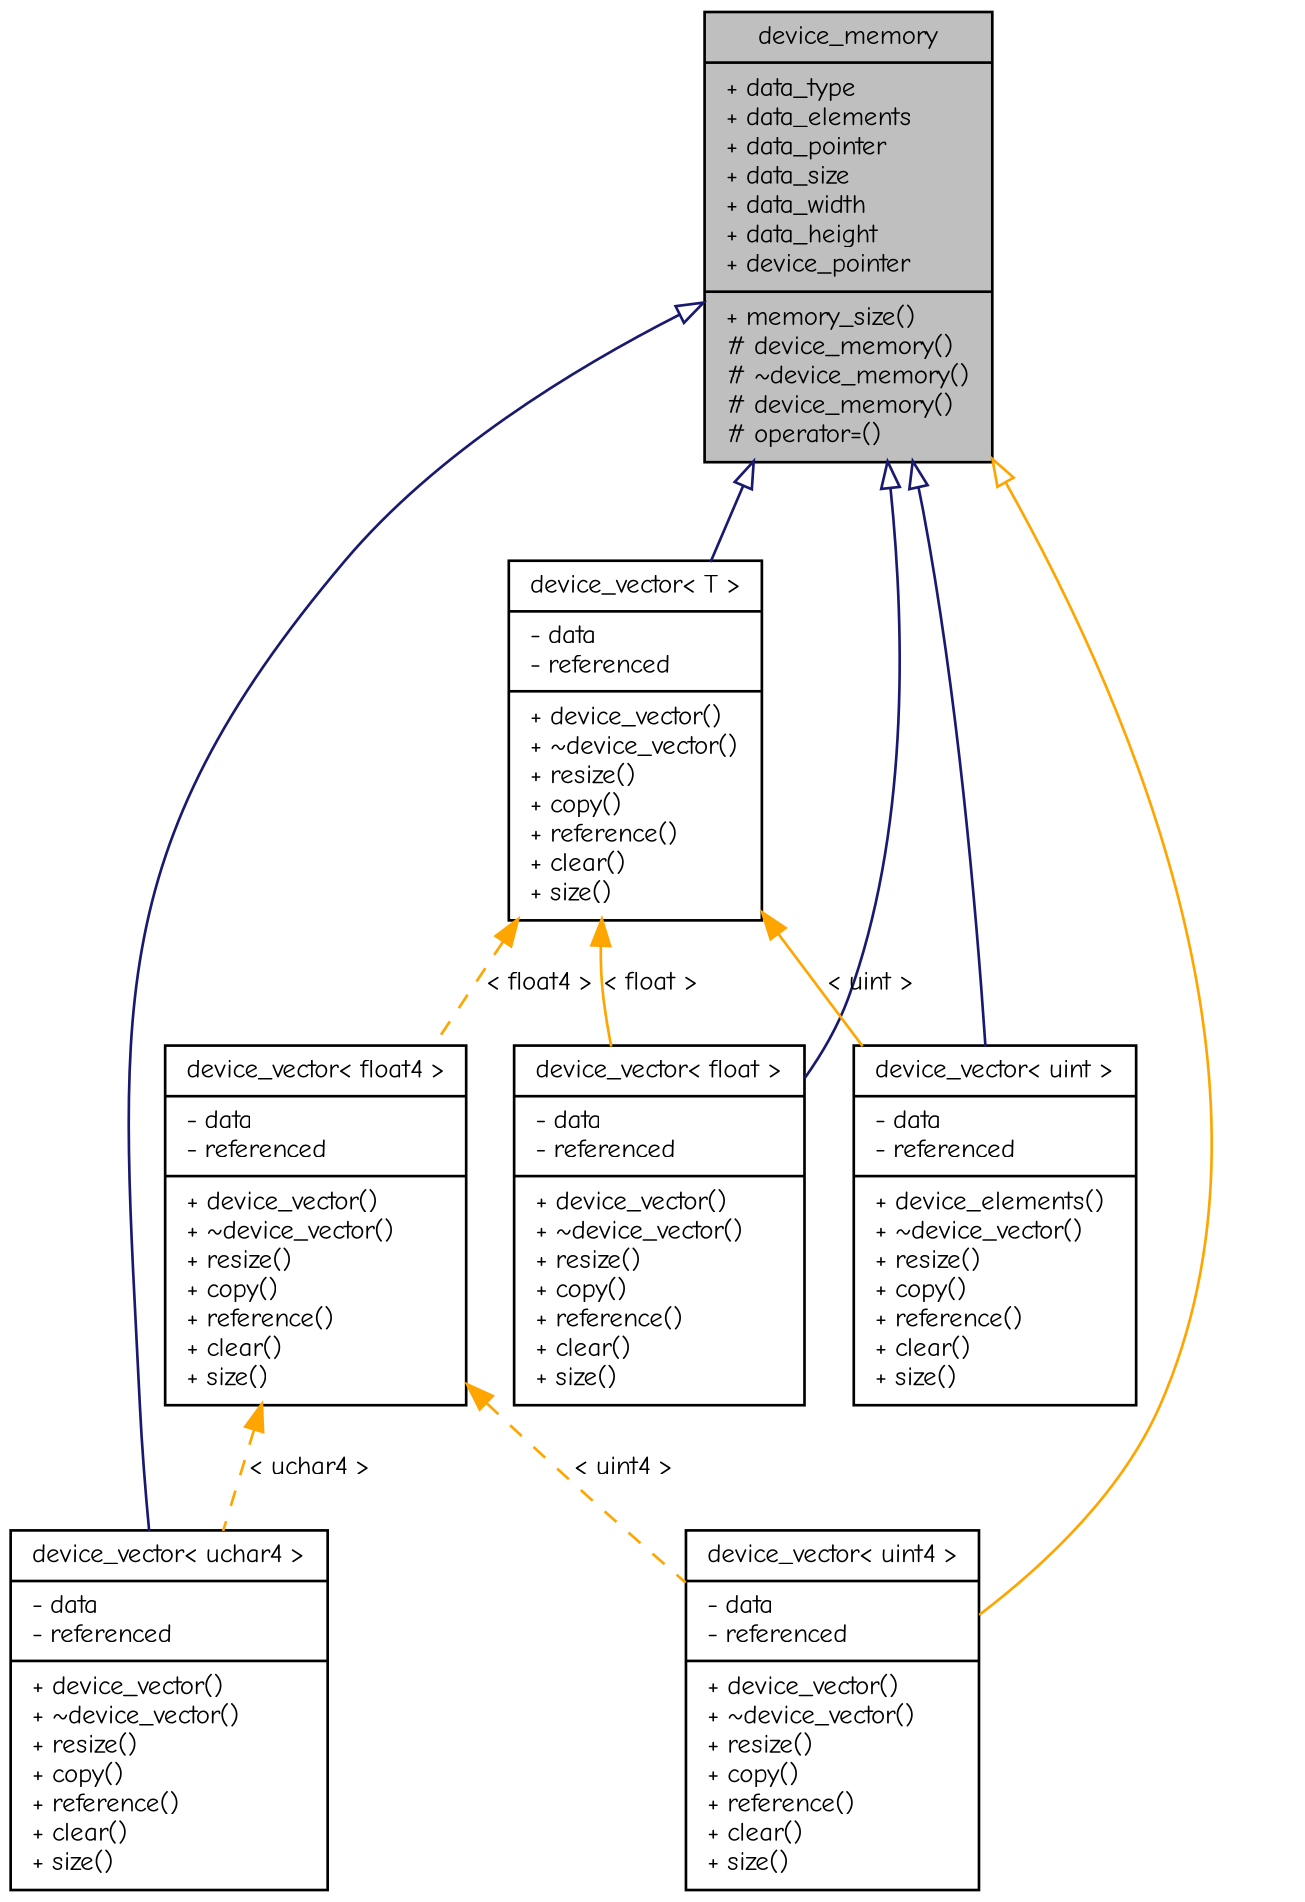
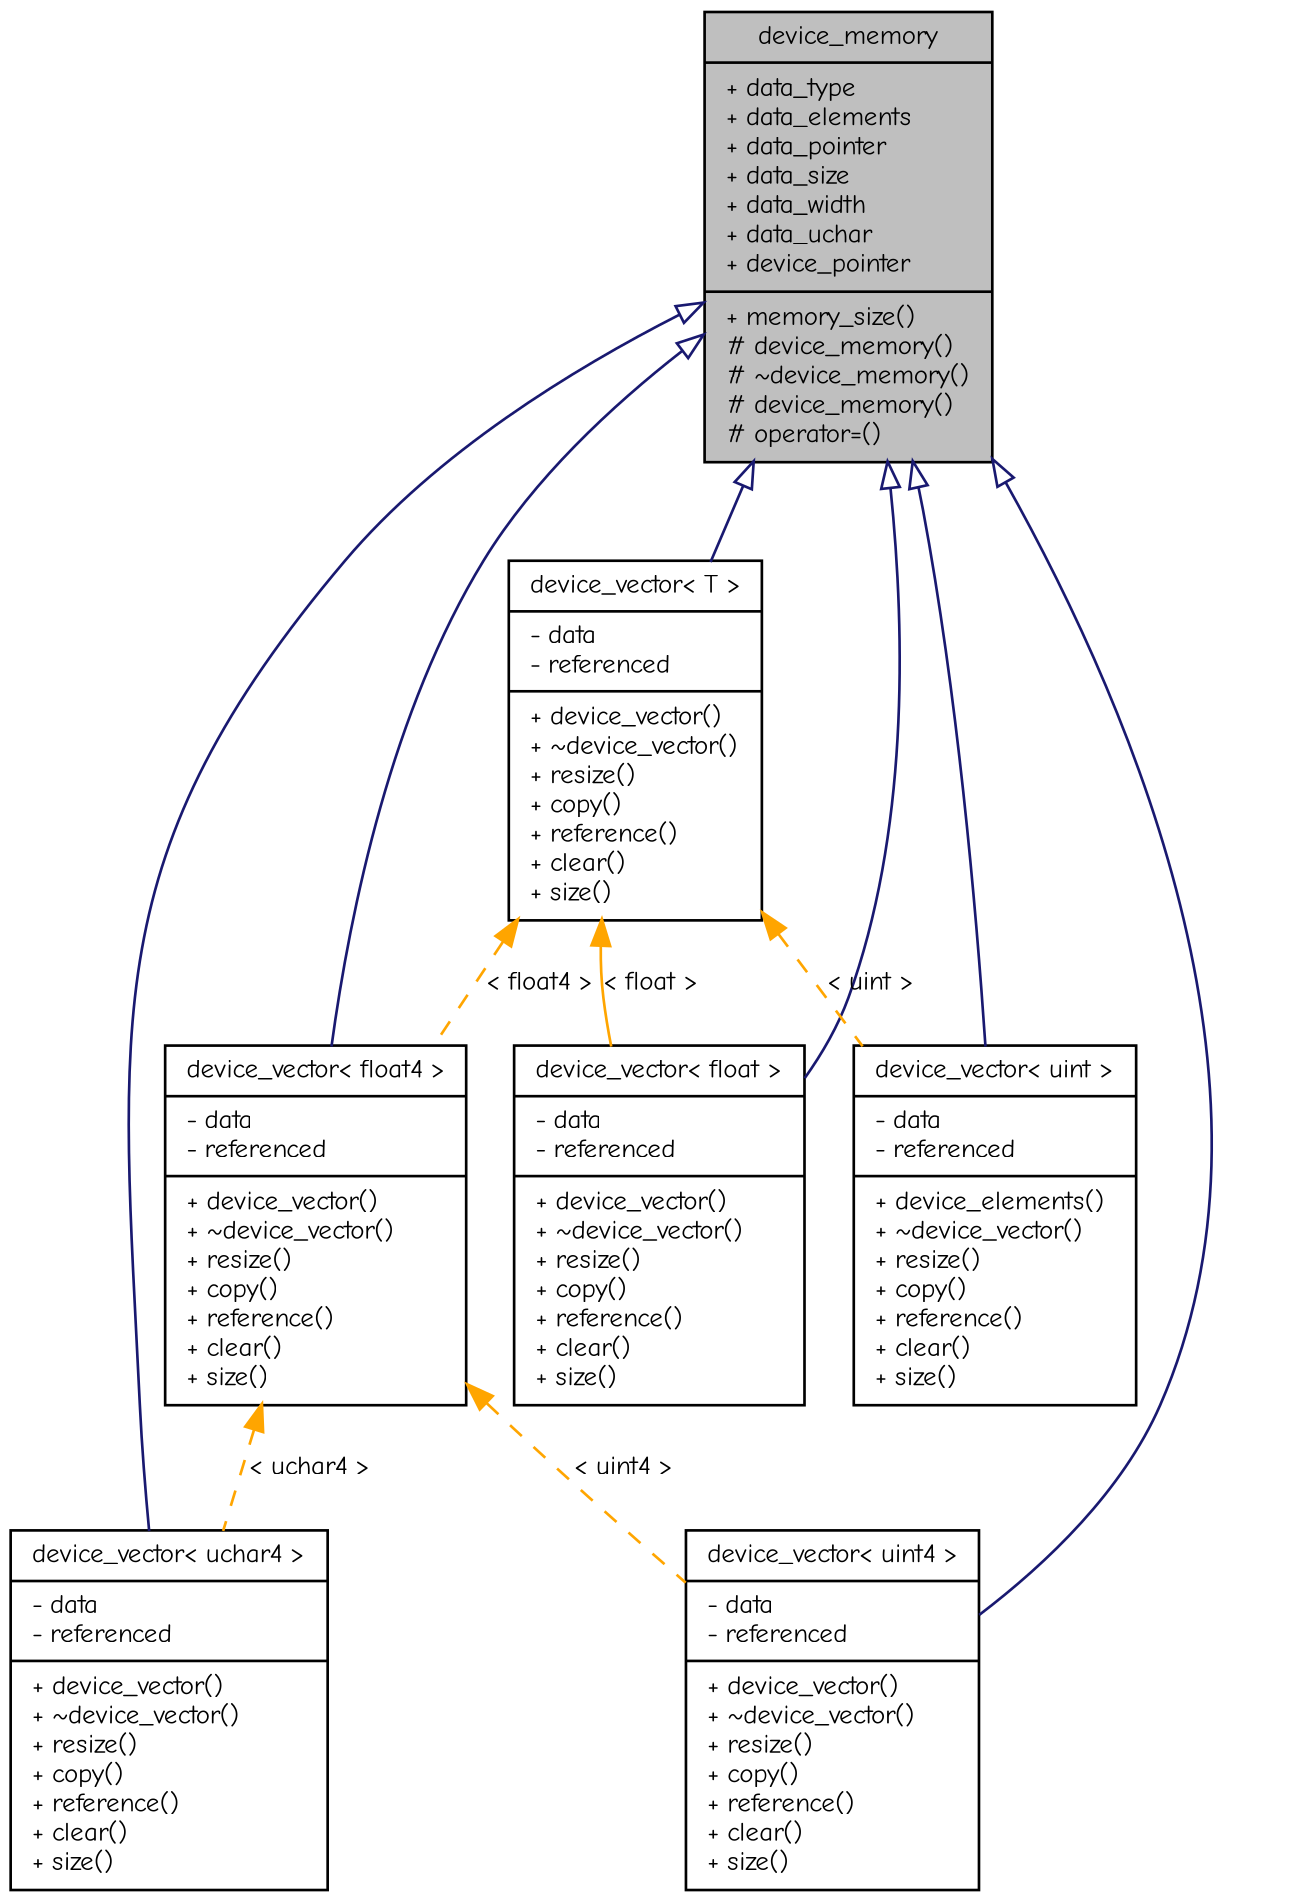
(803, 234) -> (799, 234)
none -> (433, 660)
(820, 990) -> (820, 990)
(1207, 1068) -> (1207, 1068)
